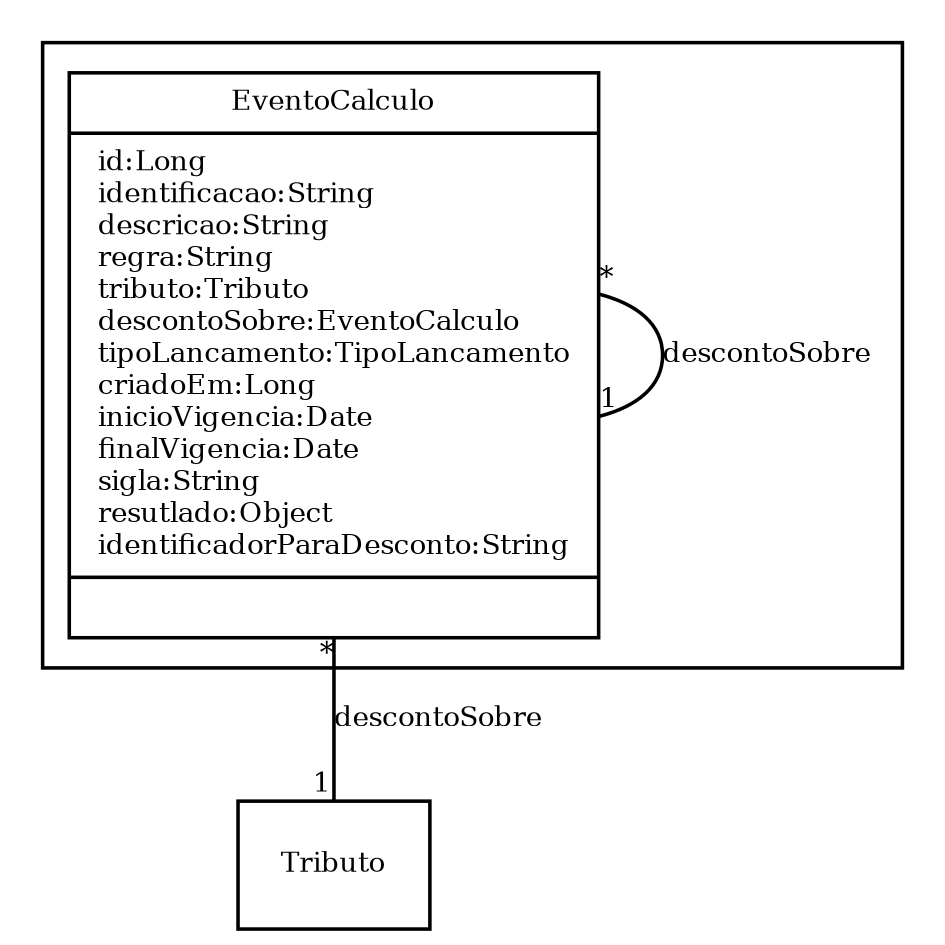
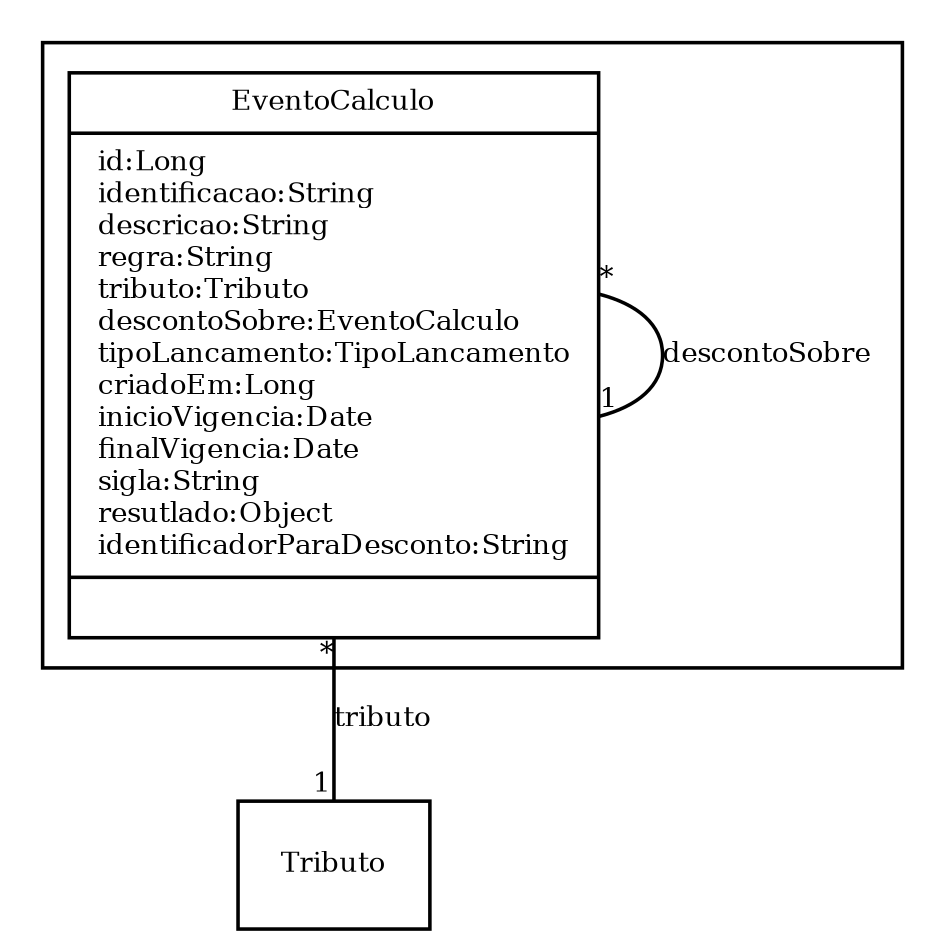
(439, 719) -> (384, 719)
